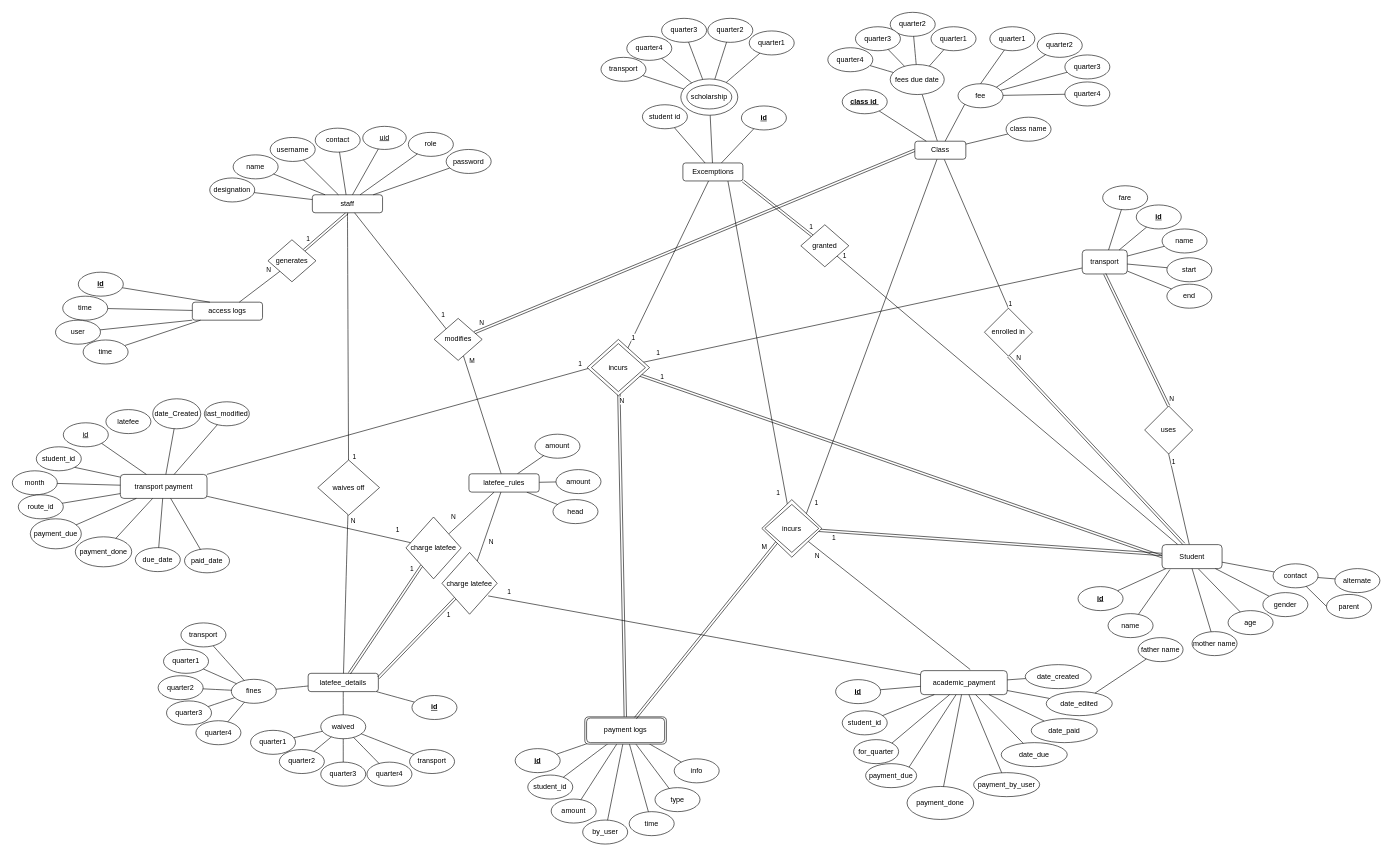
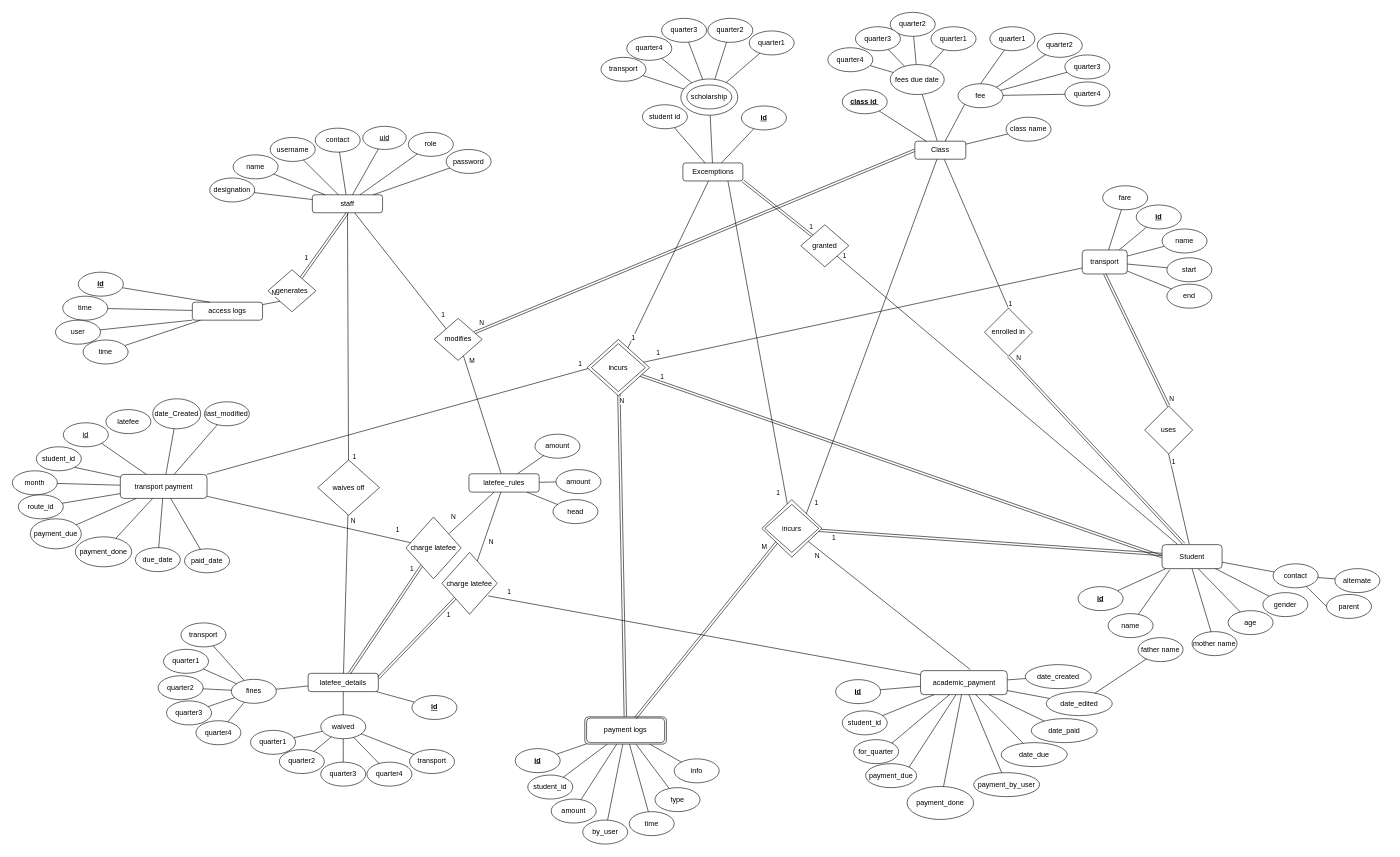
(292, 261) -> (292, 291)
